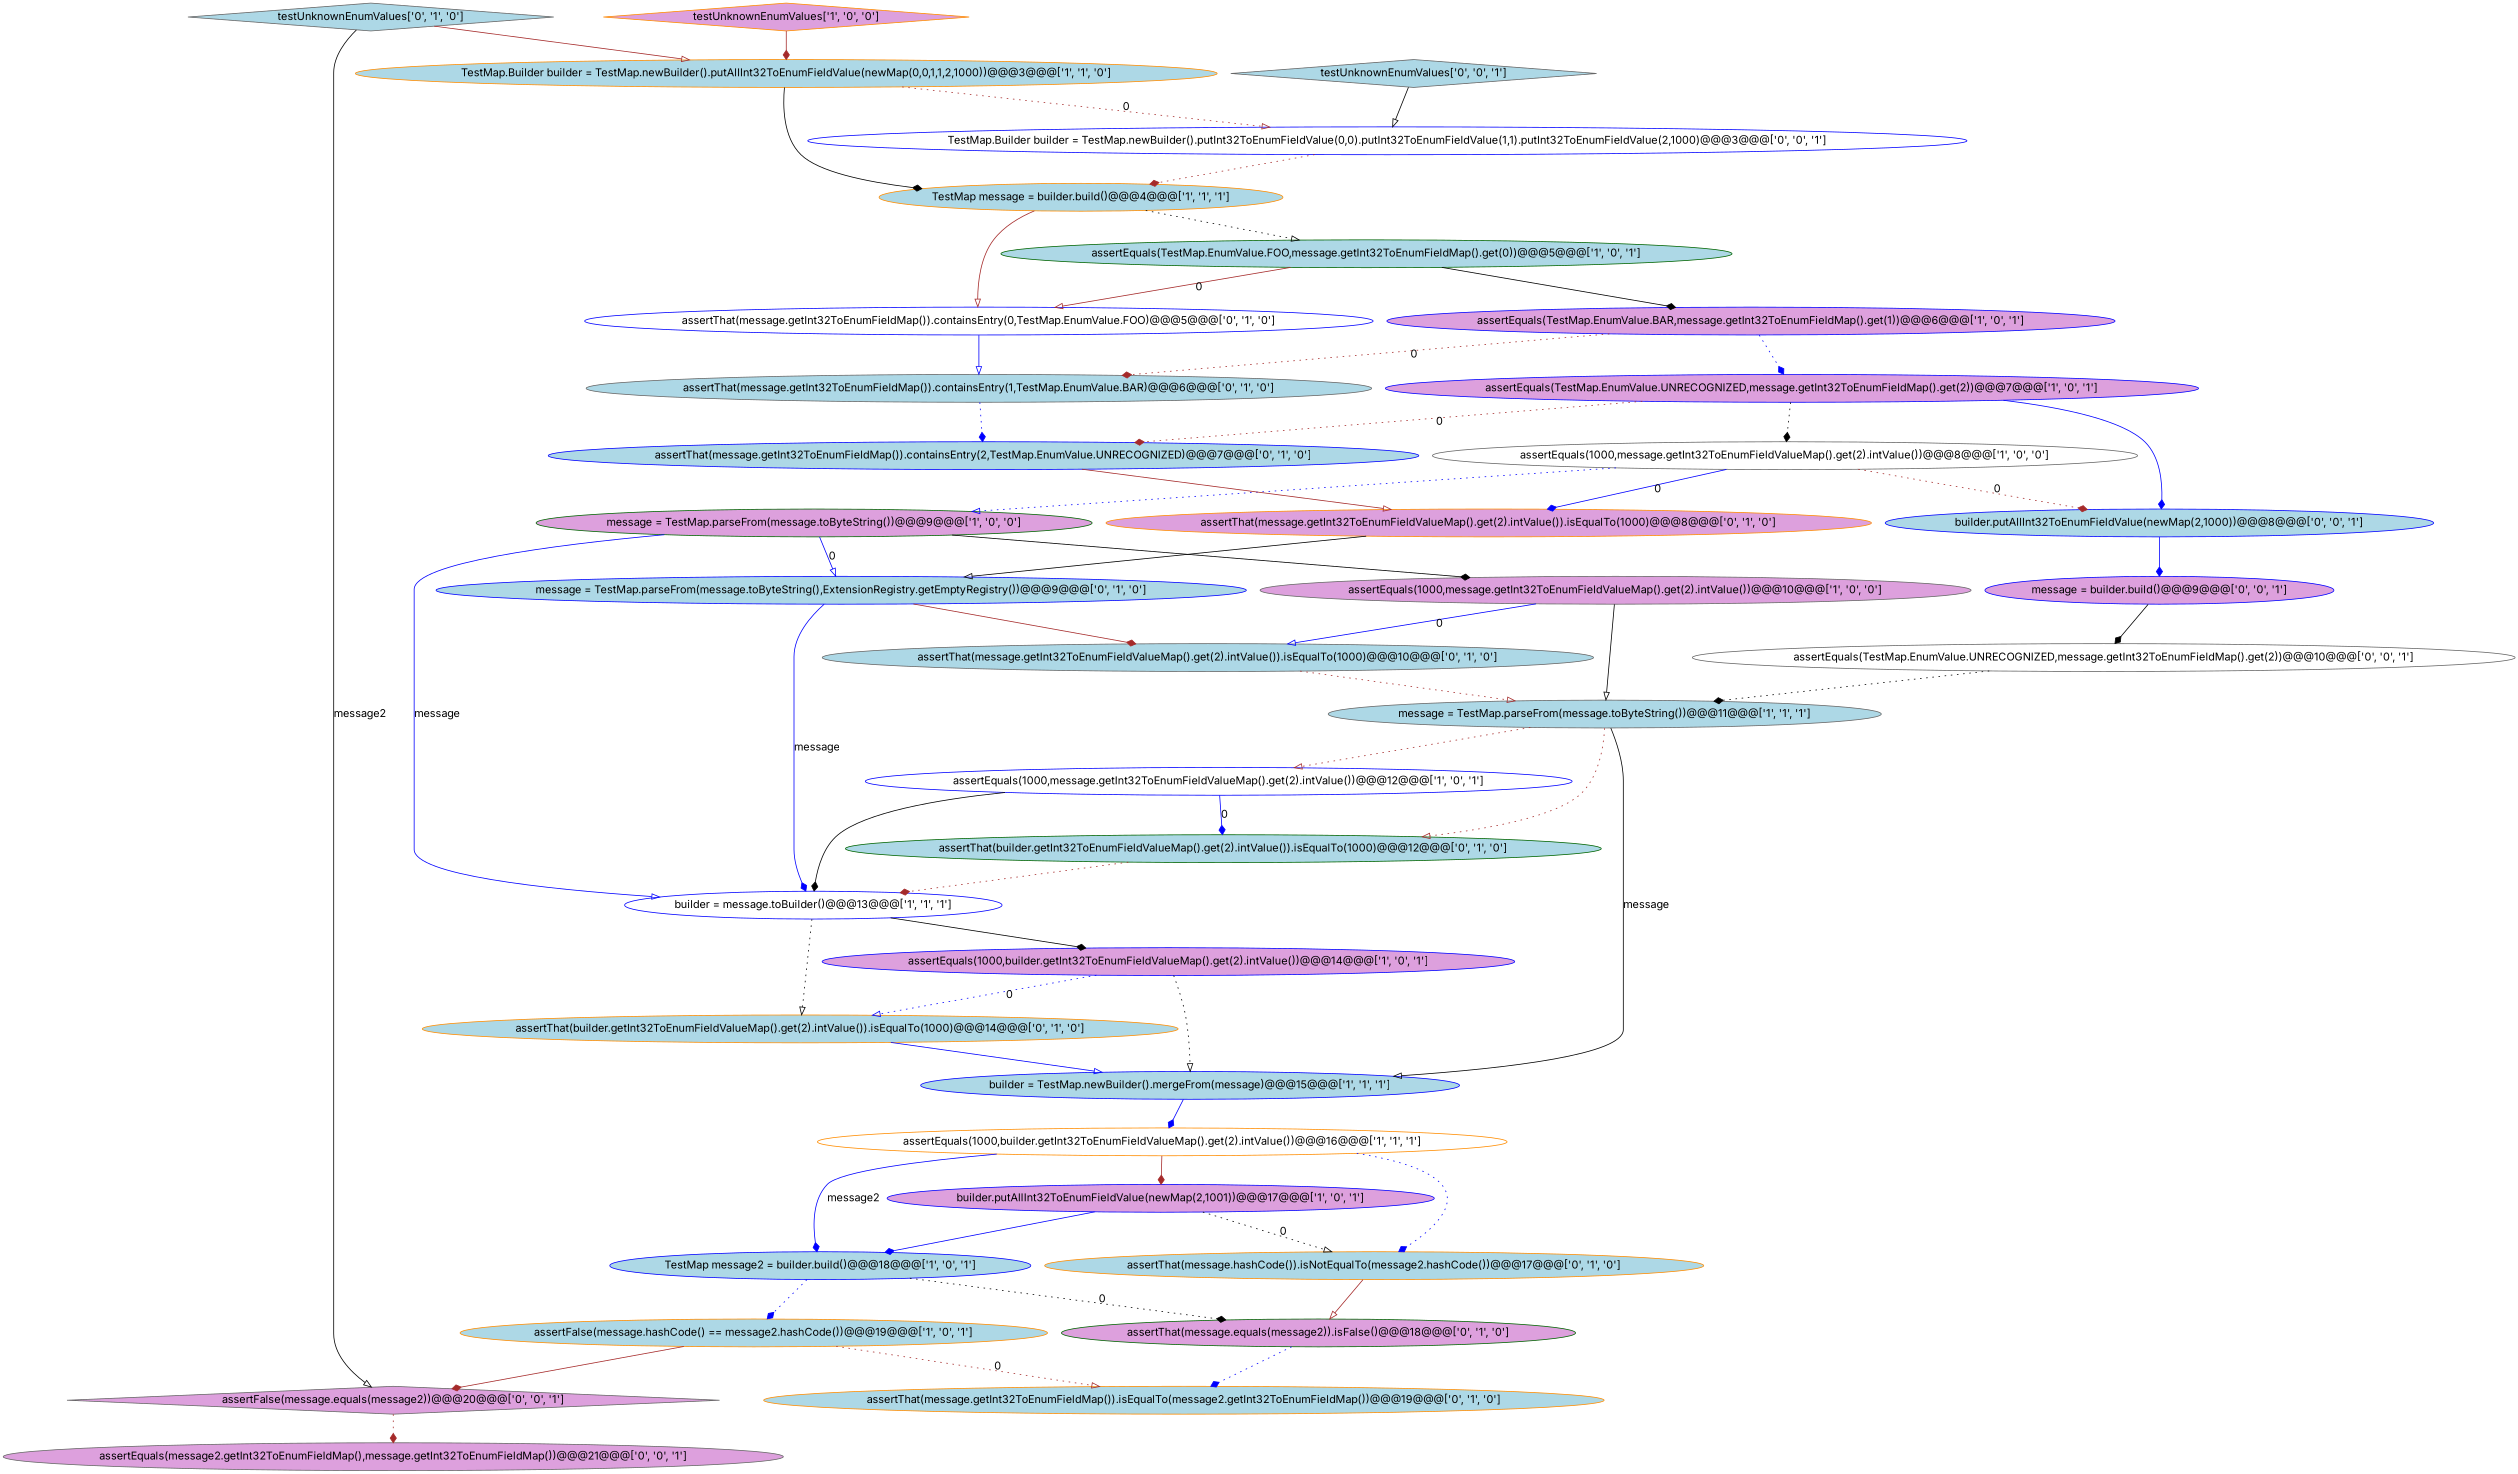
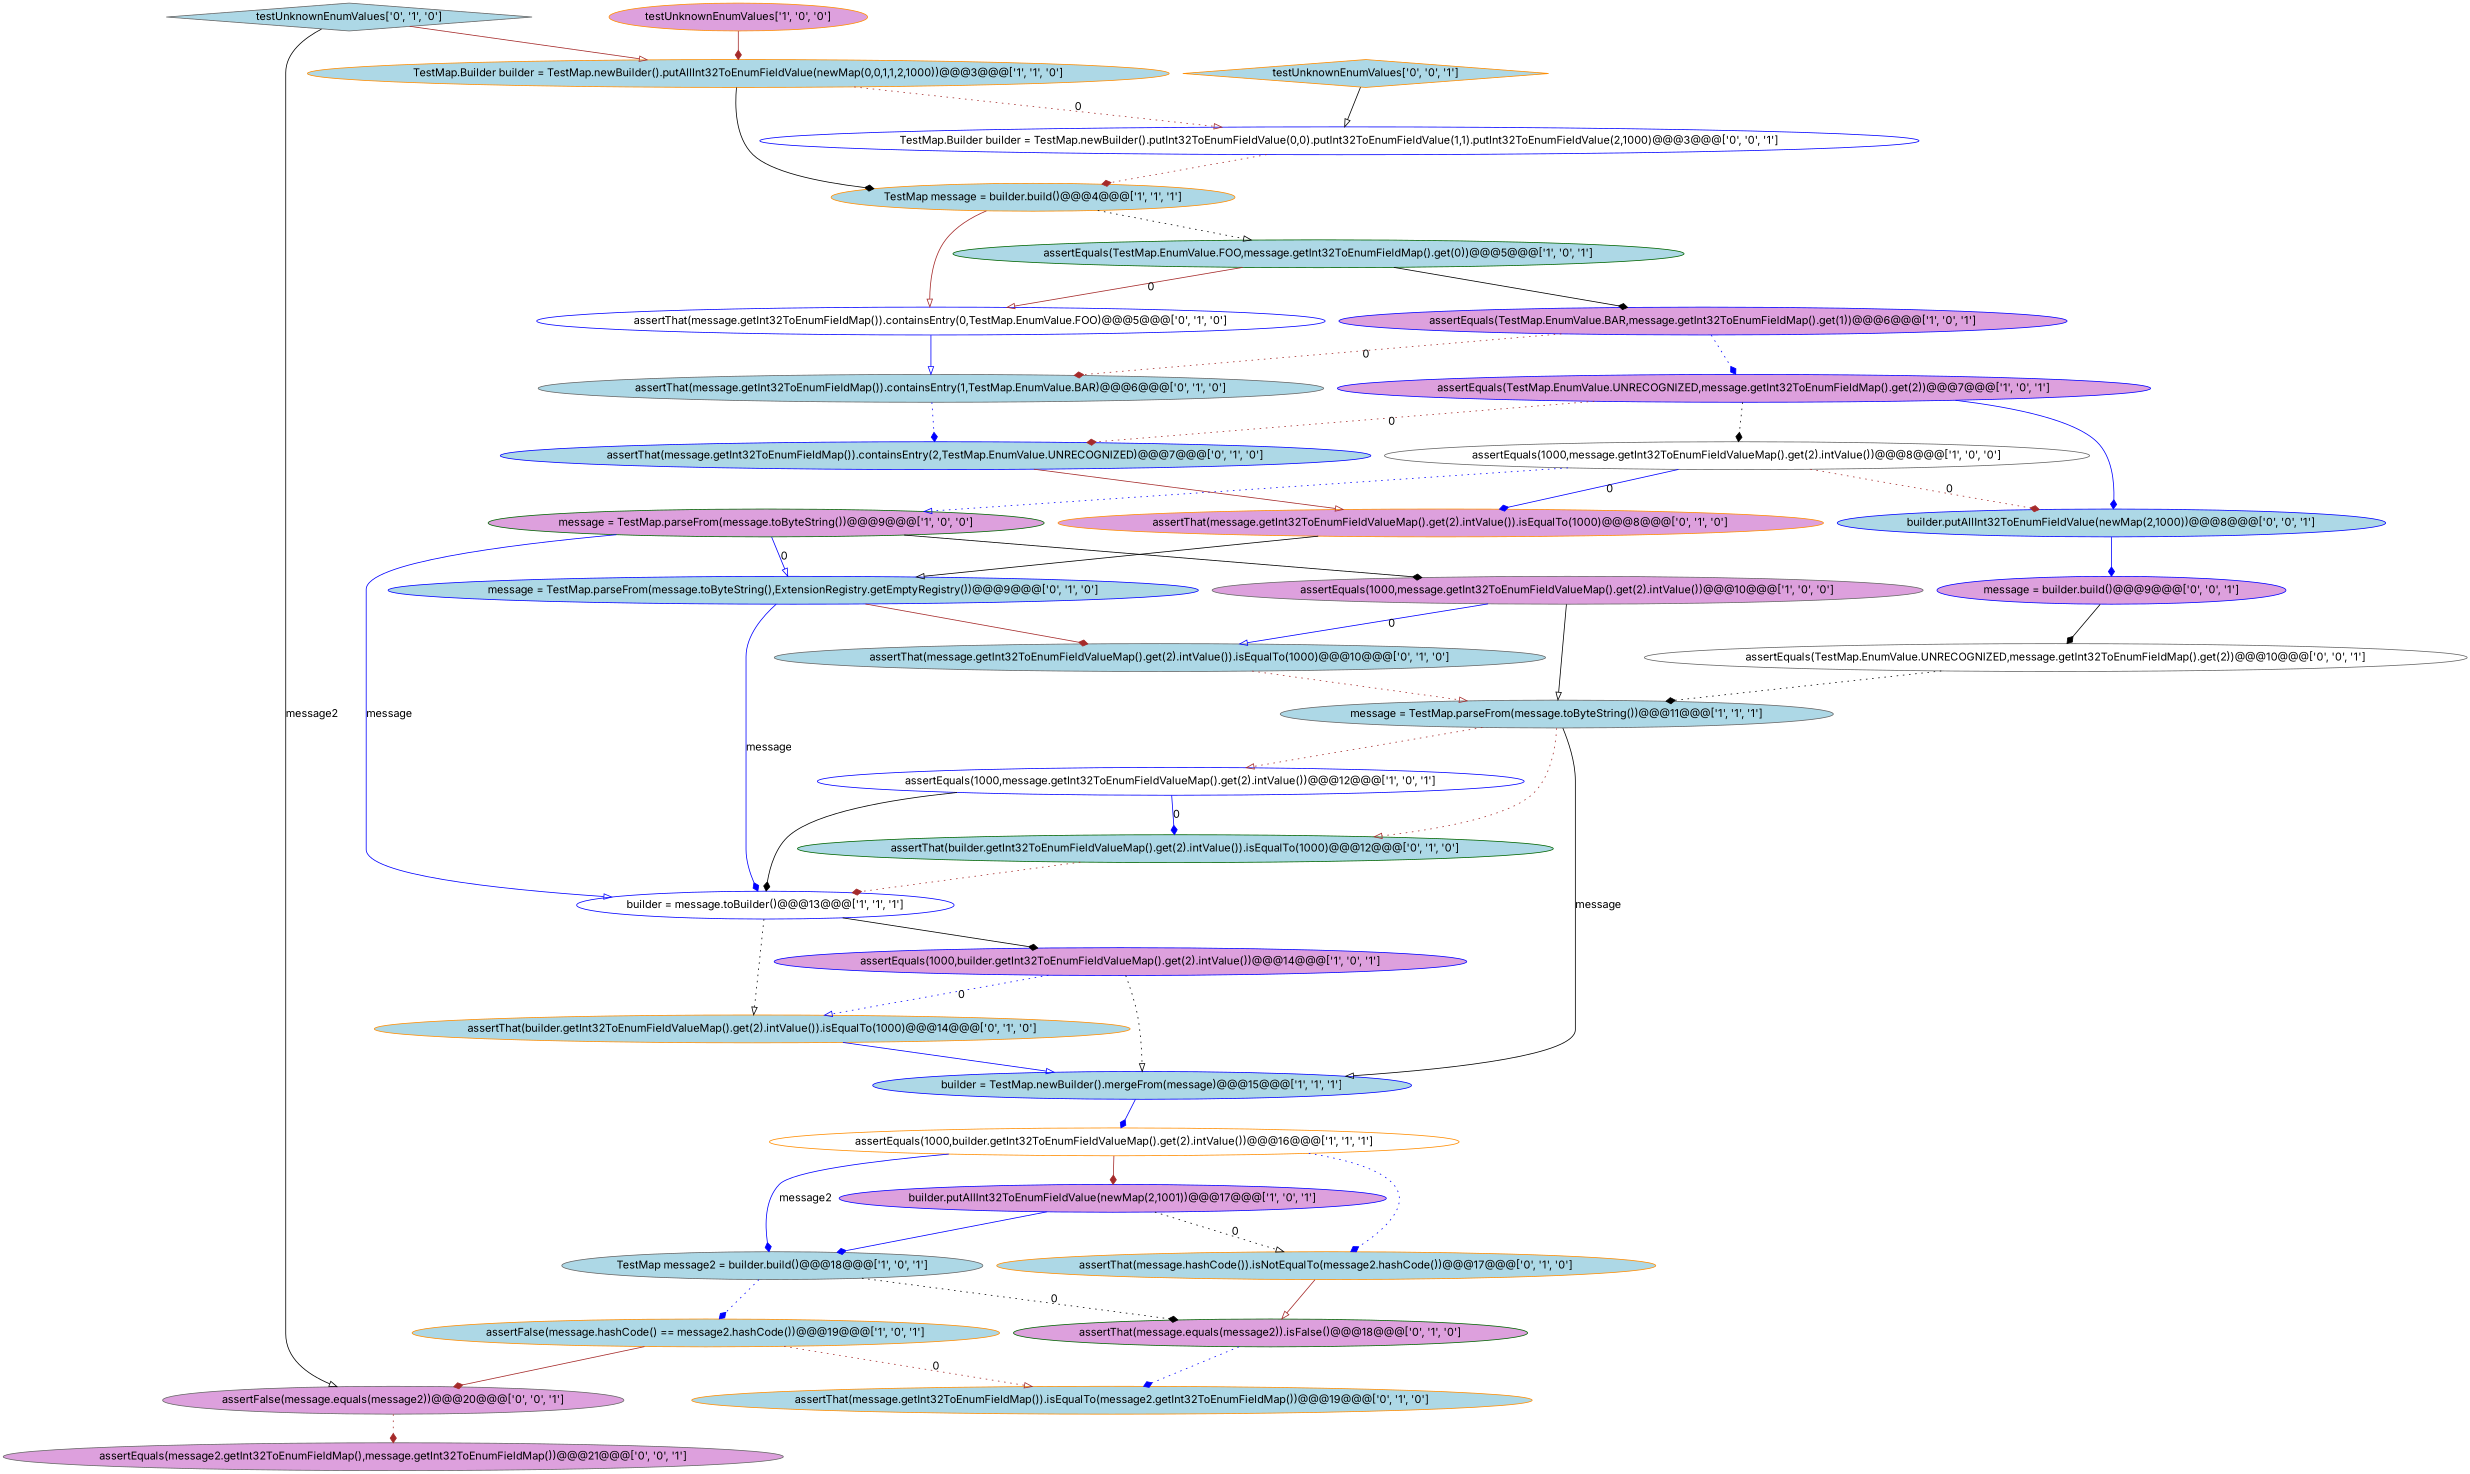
(786, 17) -> (738, 17)
(1414, 73) -> (1366, 73)
(820, 1266) -> (772, 1266)
(393, 1400) -> (393, 1400)
